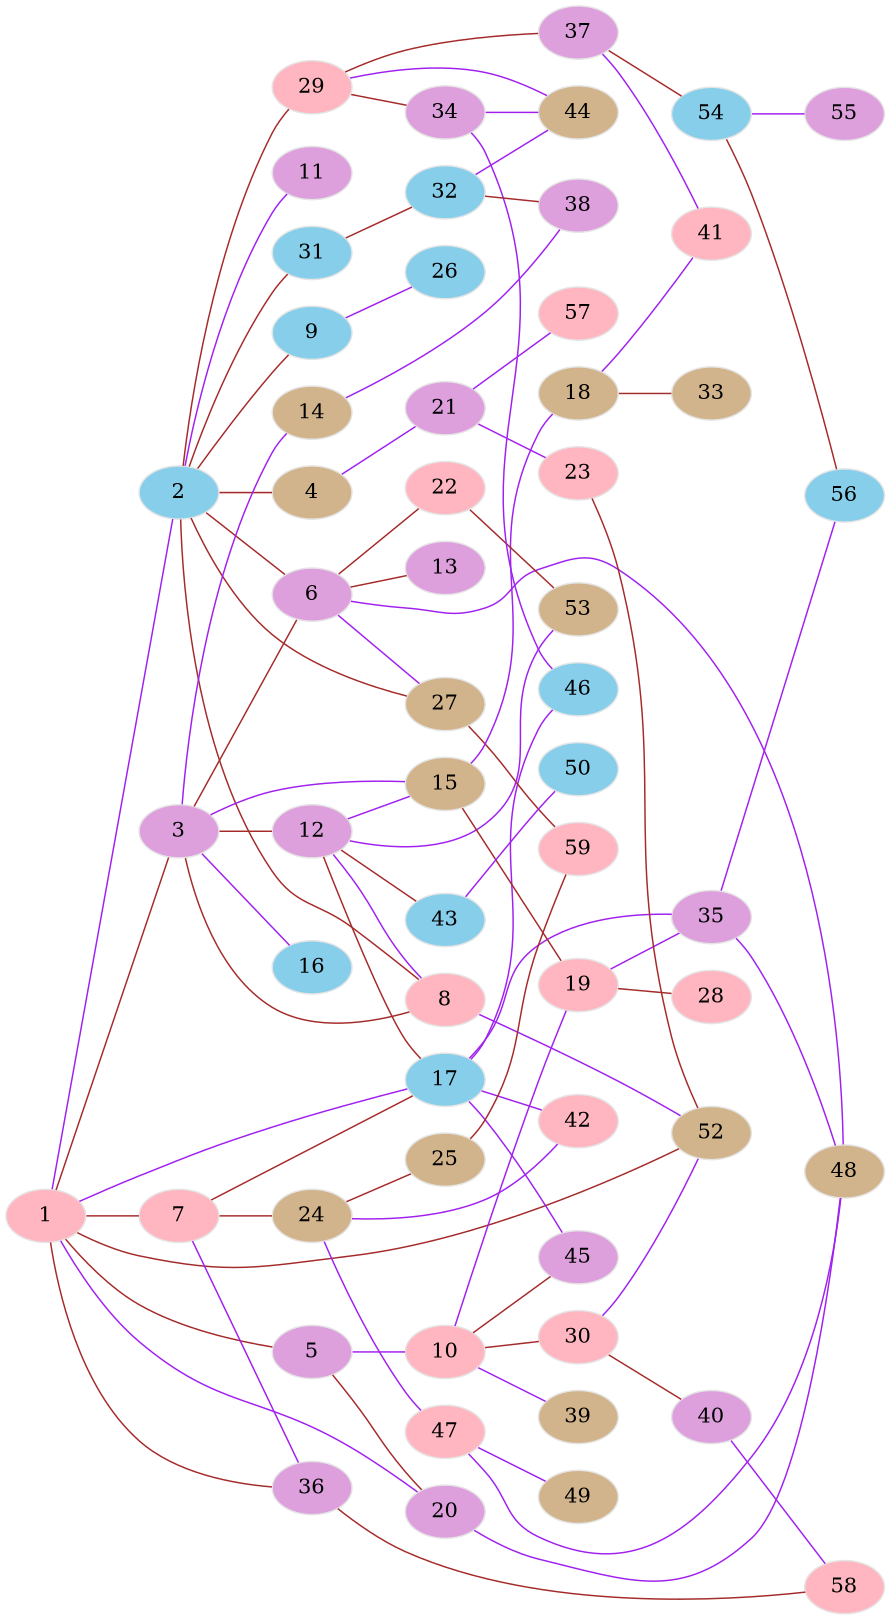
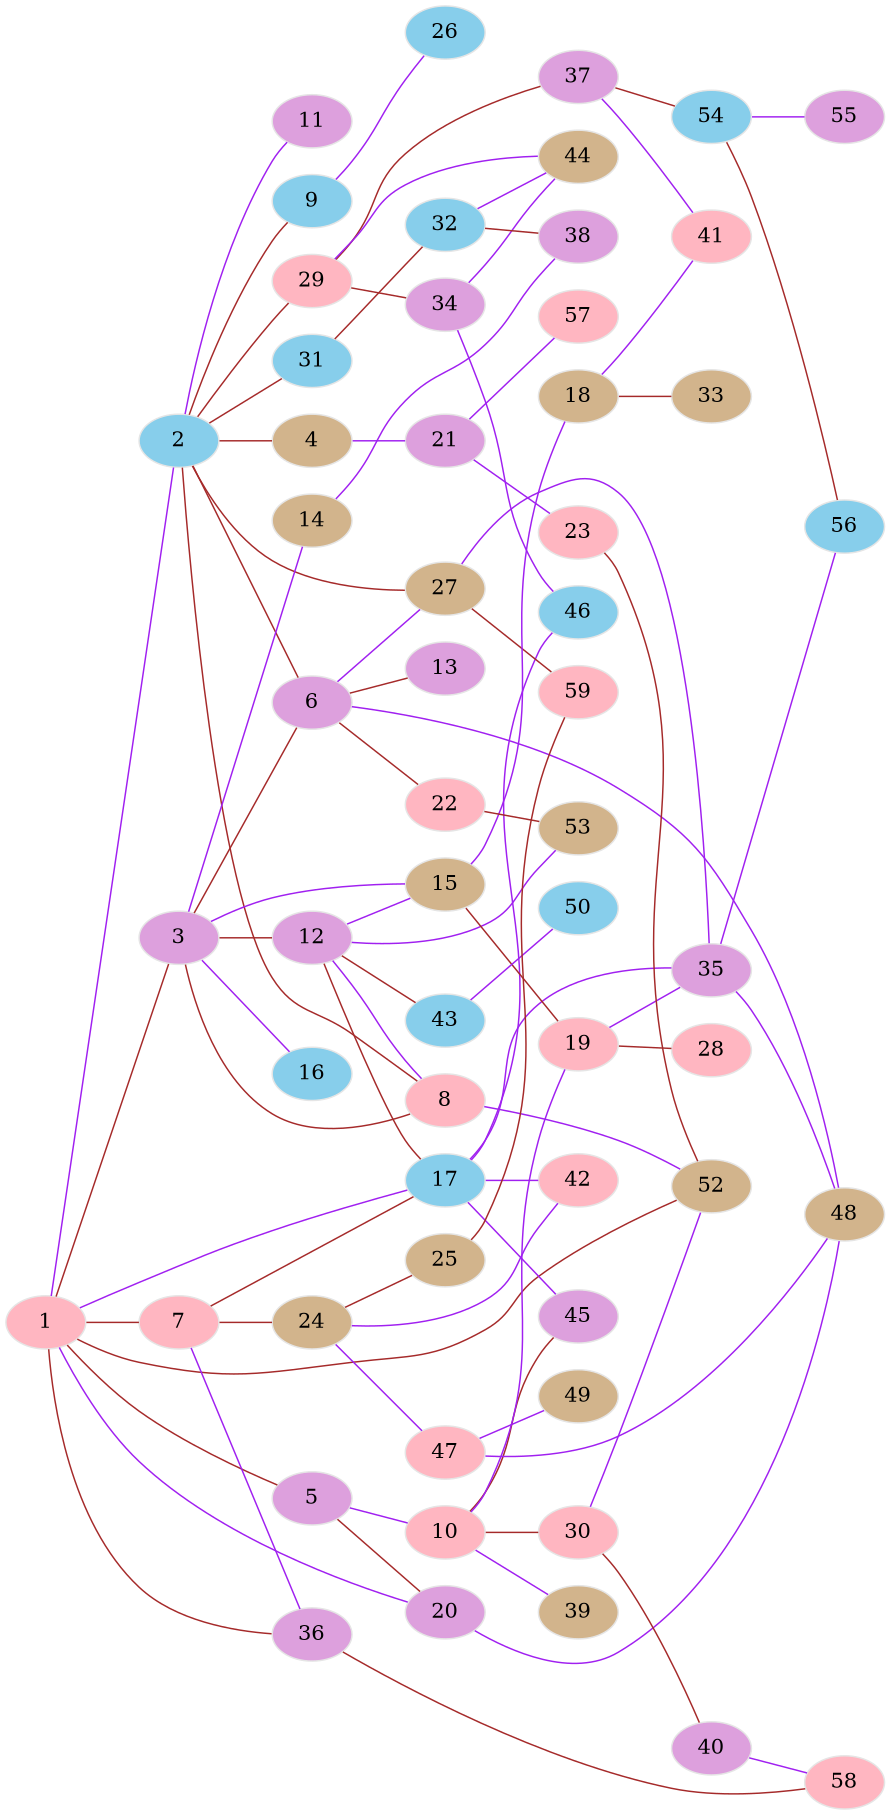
none -> (672, 617)
